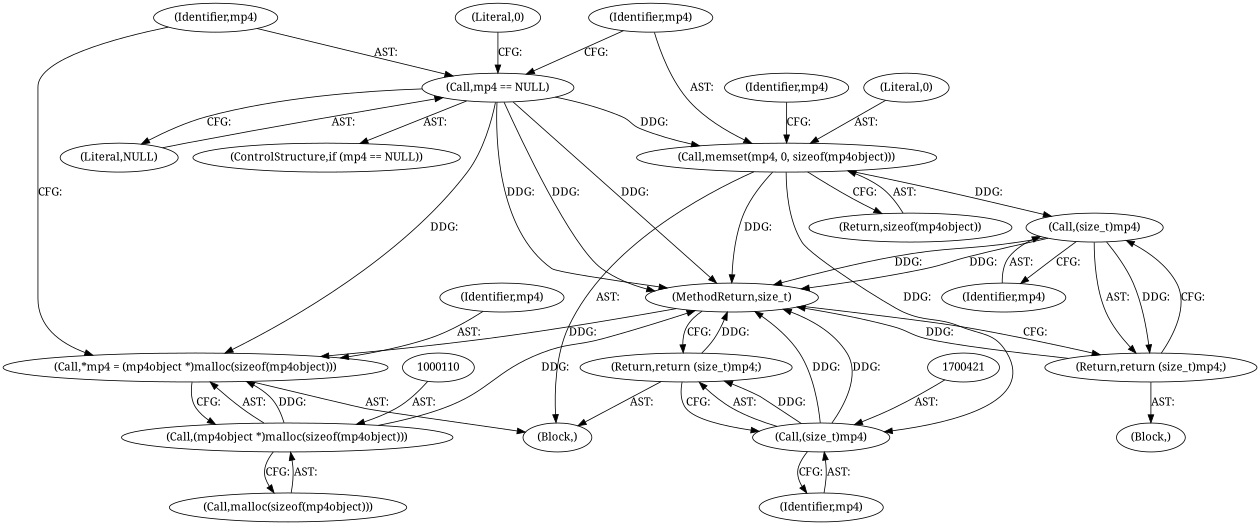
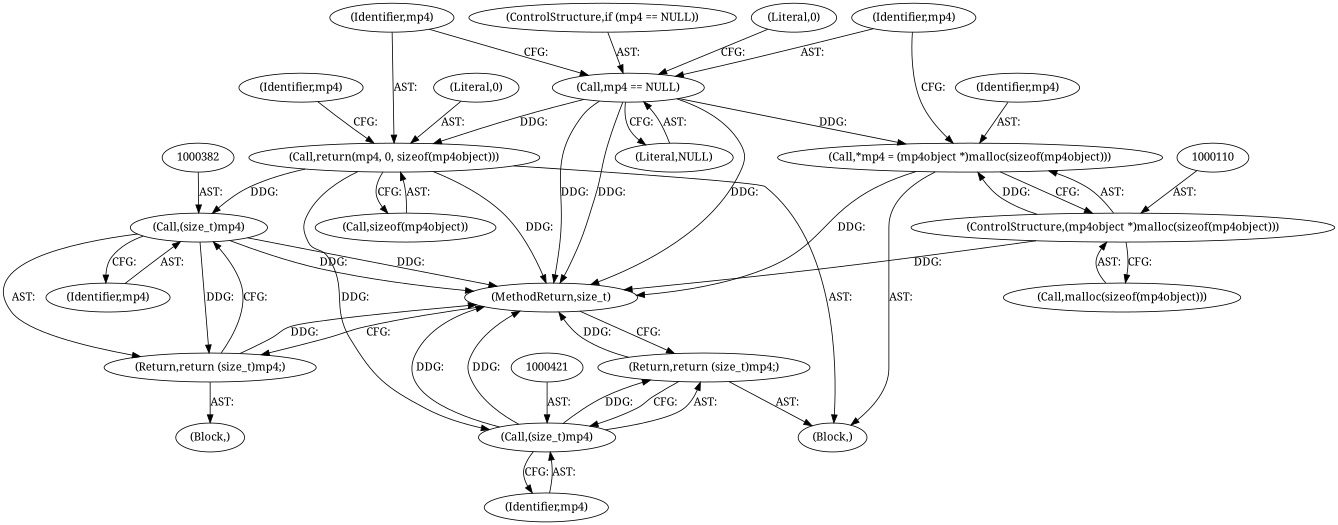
(417, 121) -> (614, 49)
none -> (198, 158)
(787, 158) -> (394, 158)
(910, 228) -> (406, 228)
(503, 336) -> (791, 256)
(964, 368) -> (547, 368)
(287, 437) -> (1123, 228)
